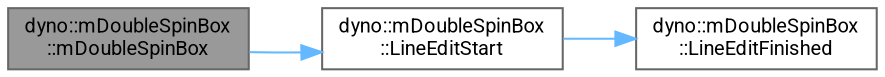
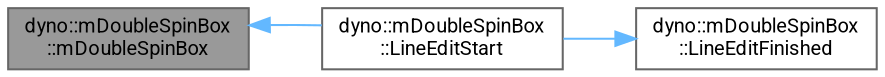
(275, 52) -> (296, 25)
